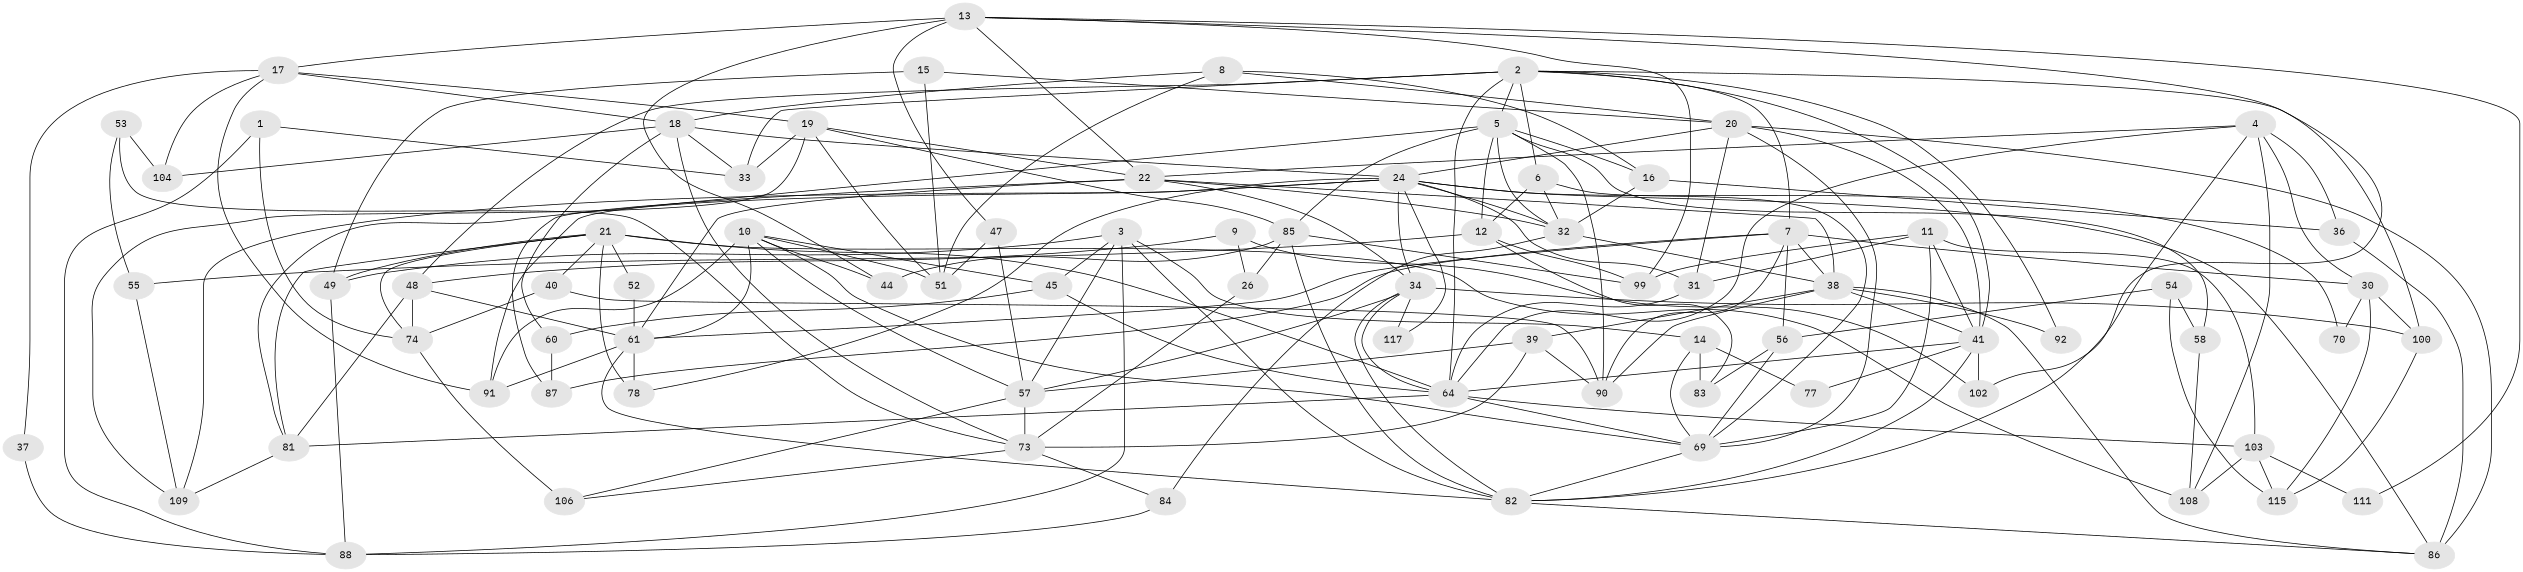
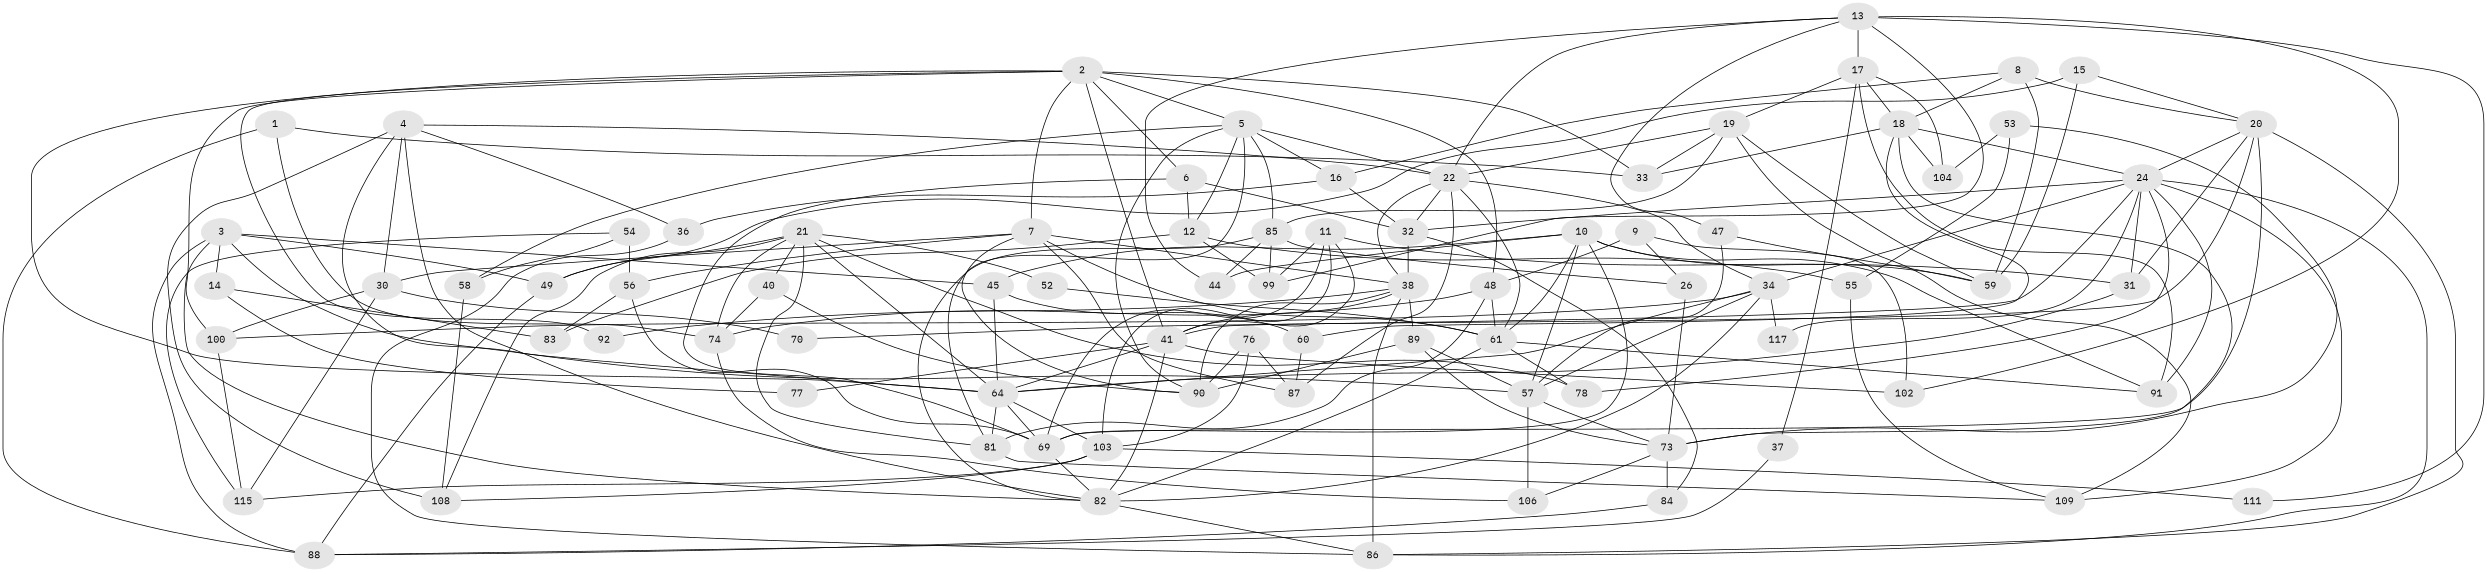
(1508, 186) -> (1346, 151)
(941, 286) -> (1991, 286)
none -> (1249, 340)
(1532, 340) -> (1414, 340)
(1671, 394) -> none
